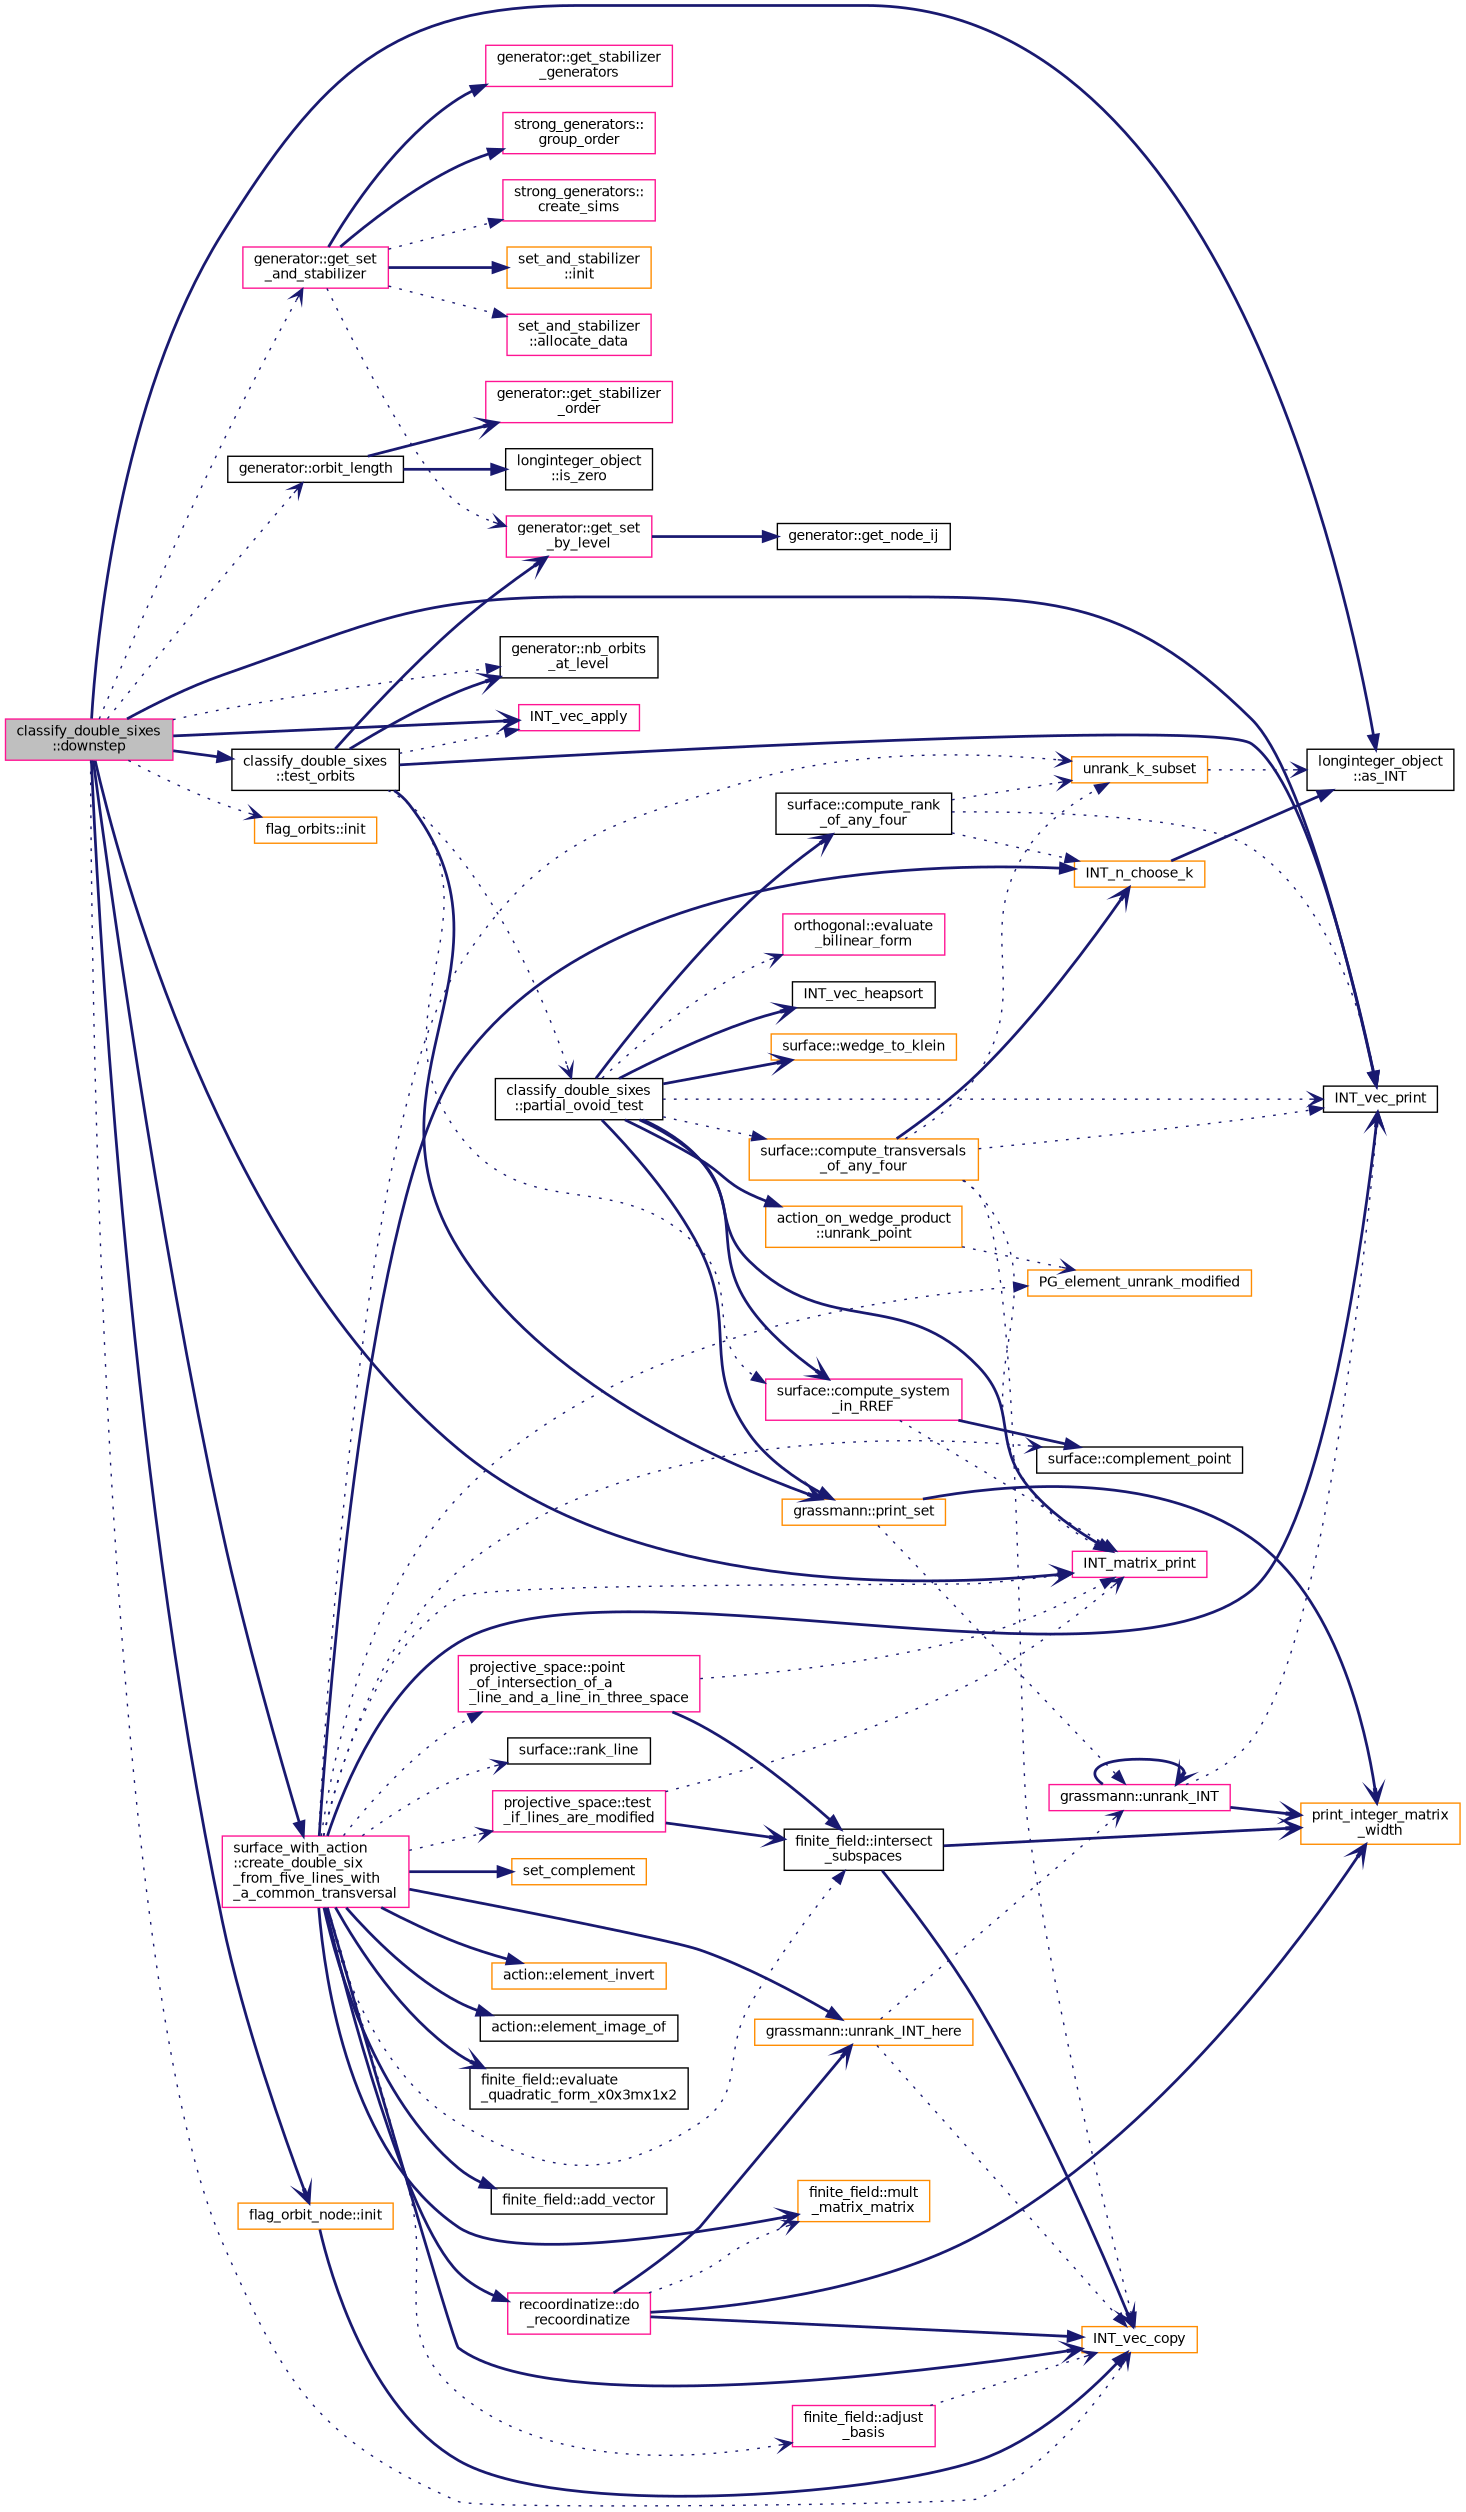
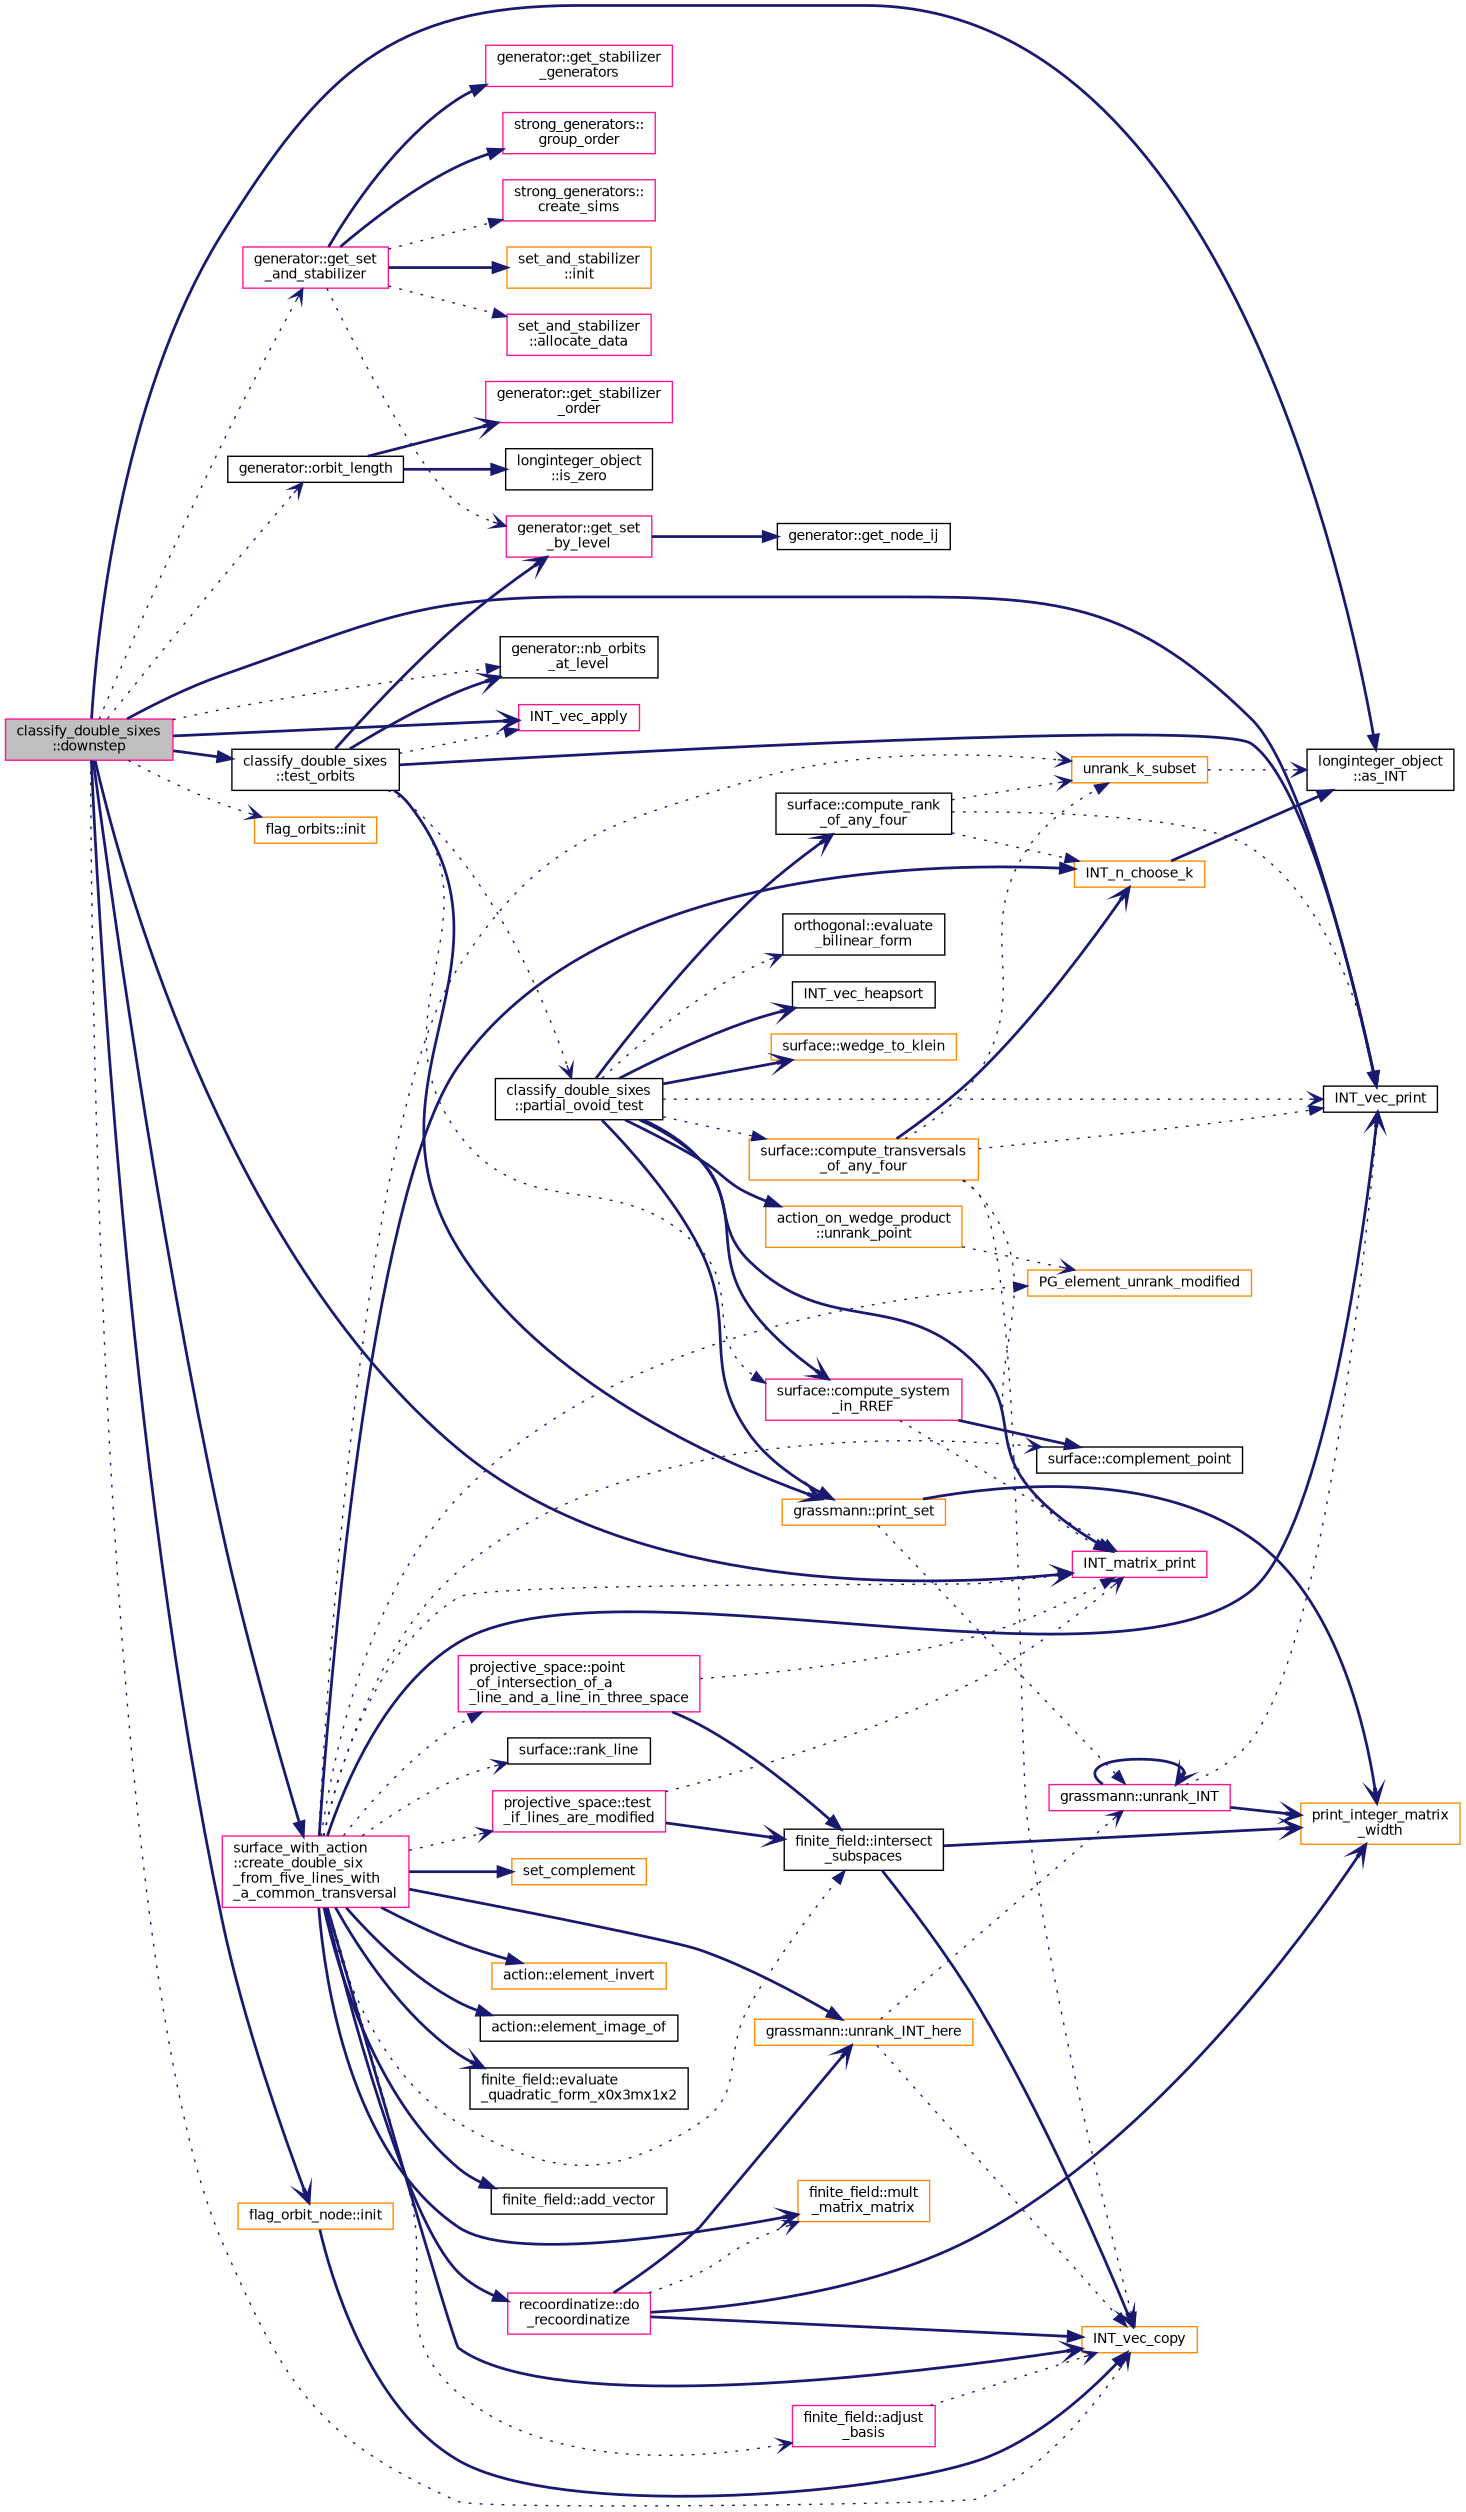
(864, 934) -> (864, 934)
